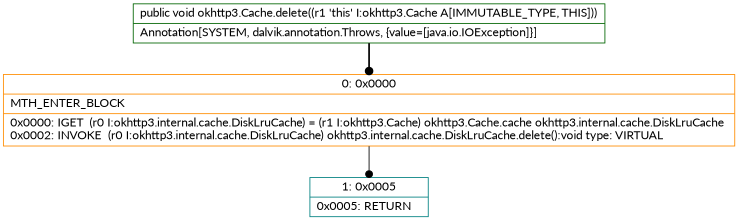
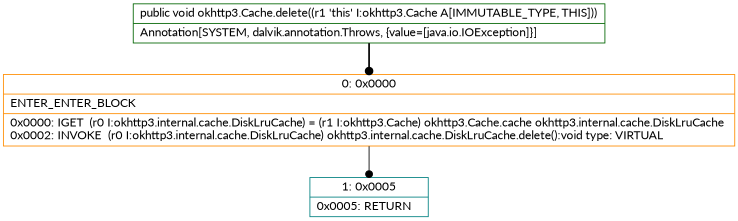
(68, 103) -> (73, 103)
